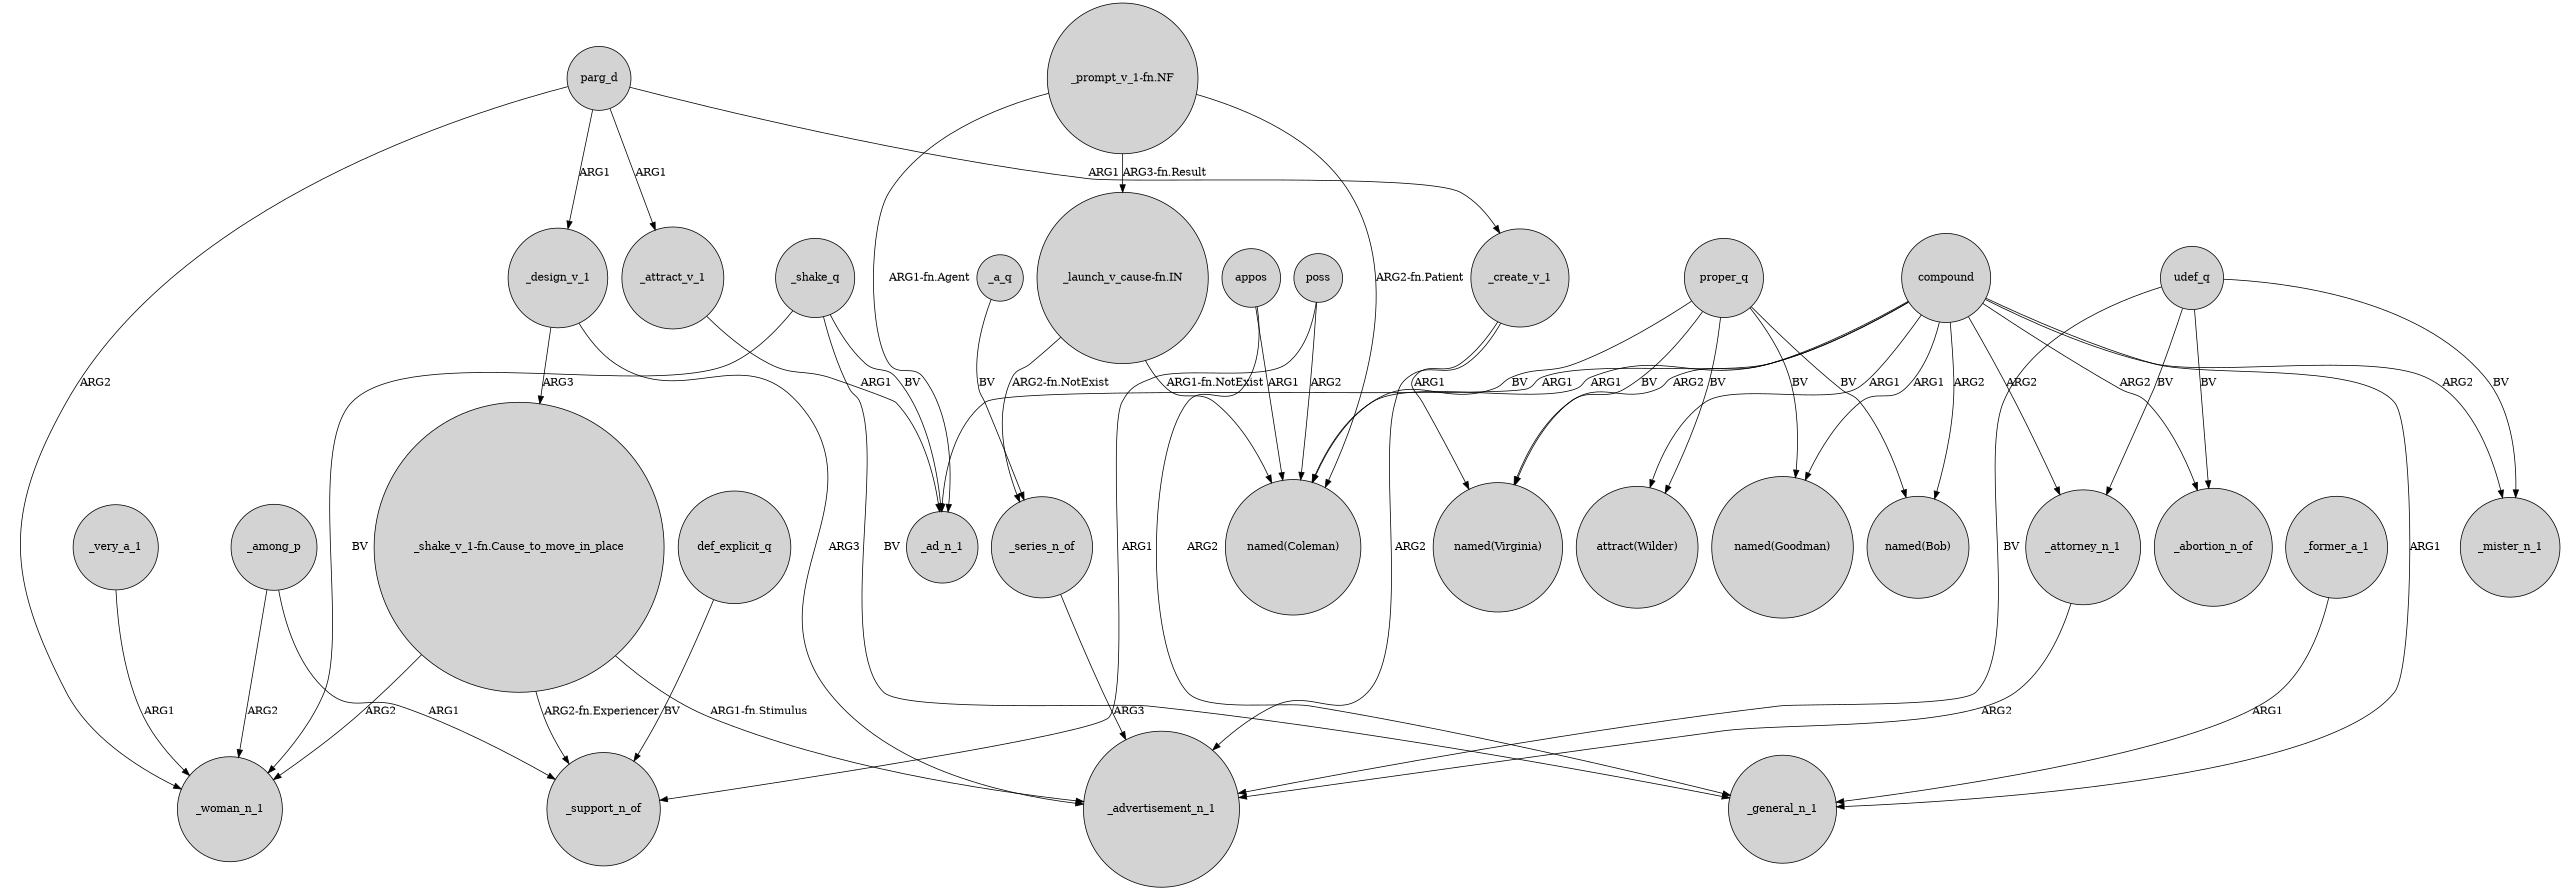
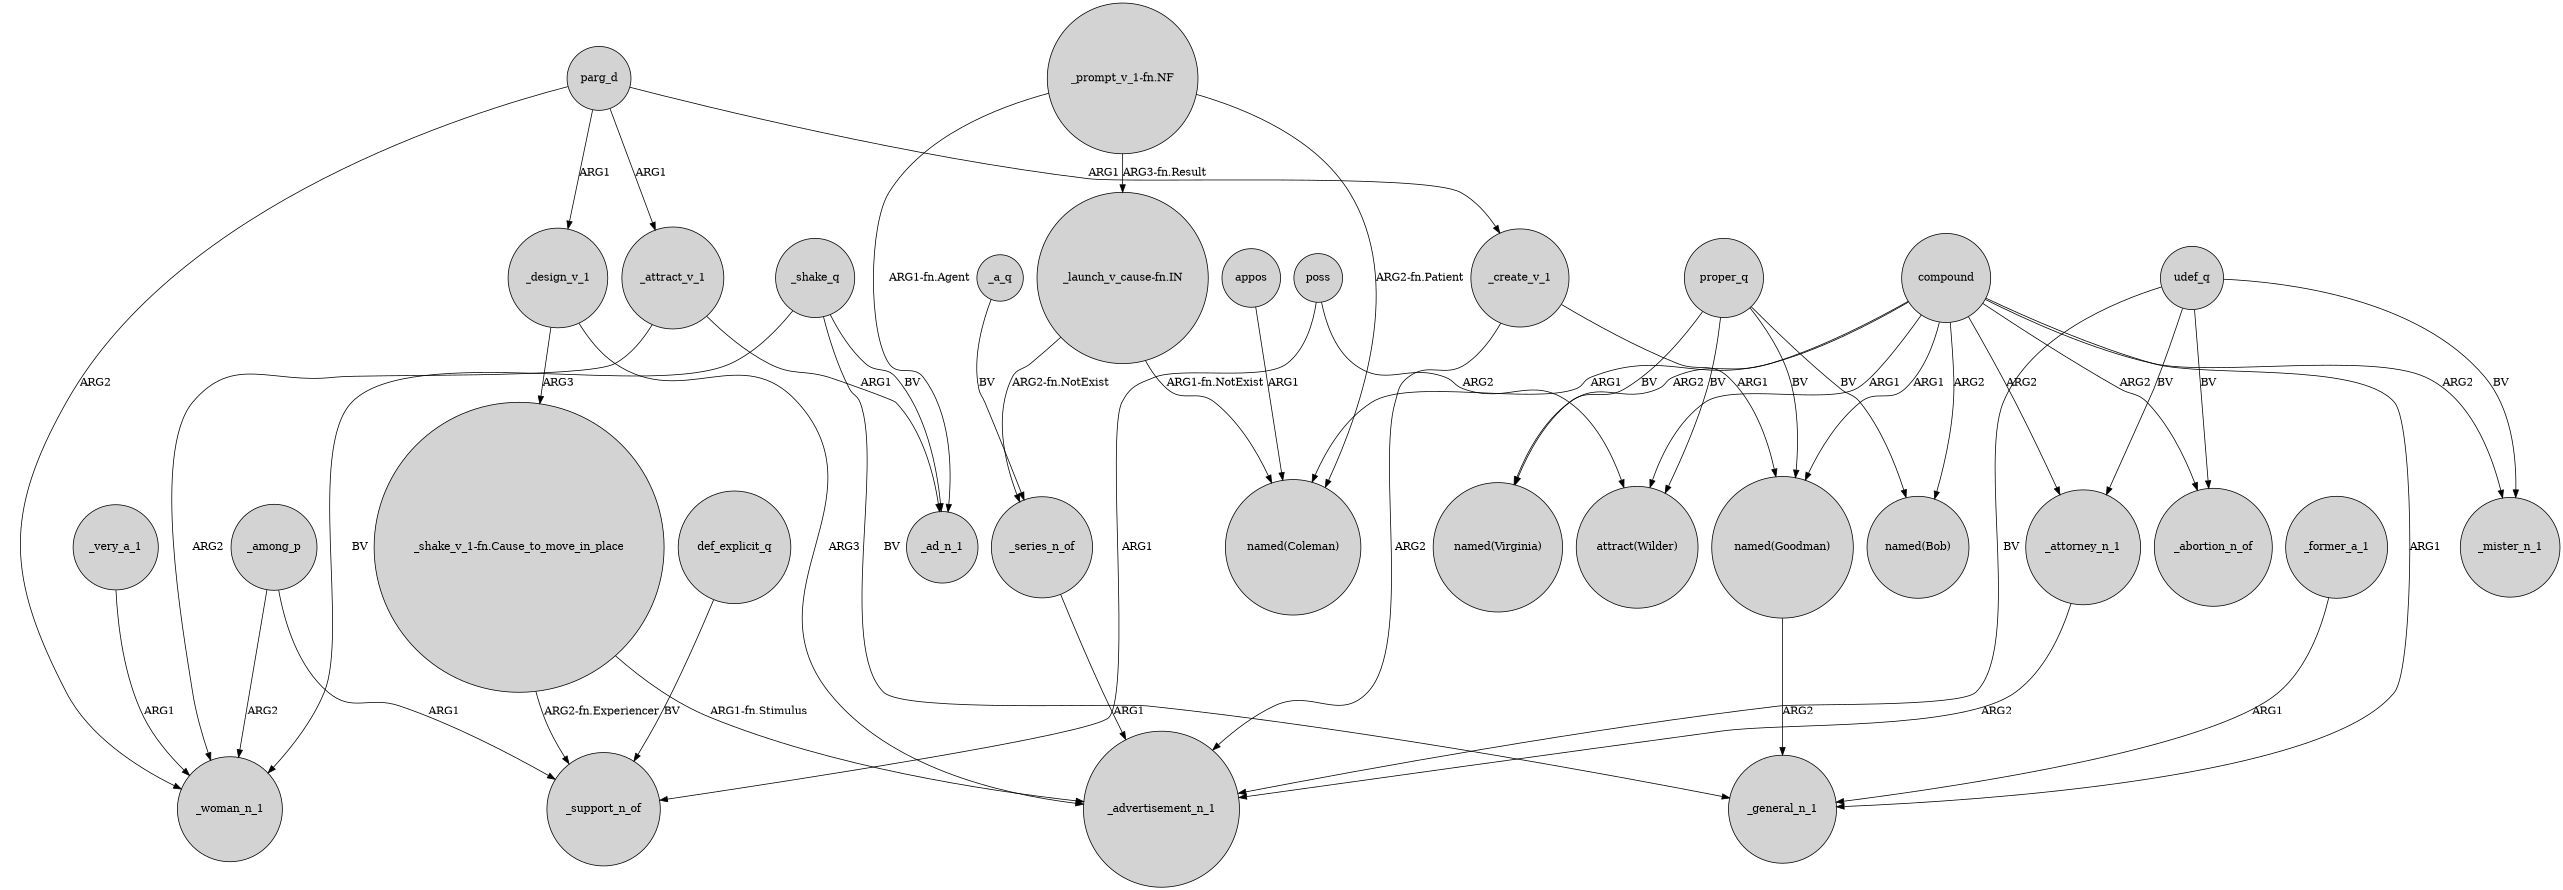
(1412, 383) -> (1670, 361)
(1503, 383) -> none
(1310, 387) -> (1454, 383)
(1373, 393) -> none
(1236, 705) -> (1783, 683)
(1129, 712) -> (1129, 712)
(354, 719) -> (248, 374)
